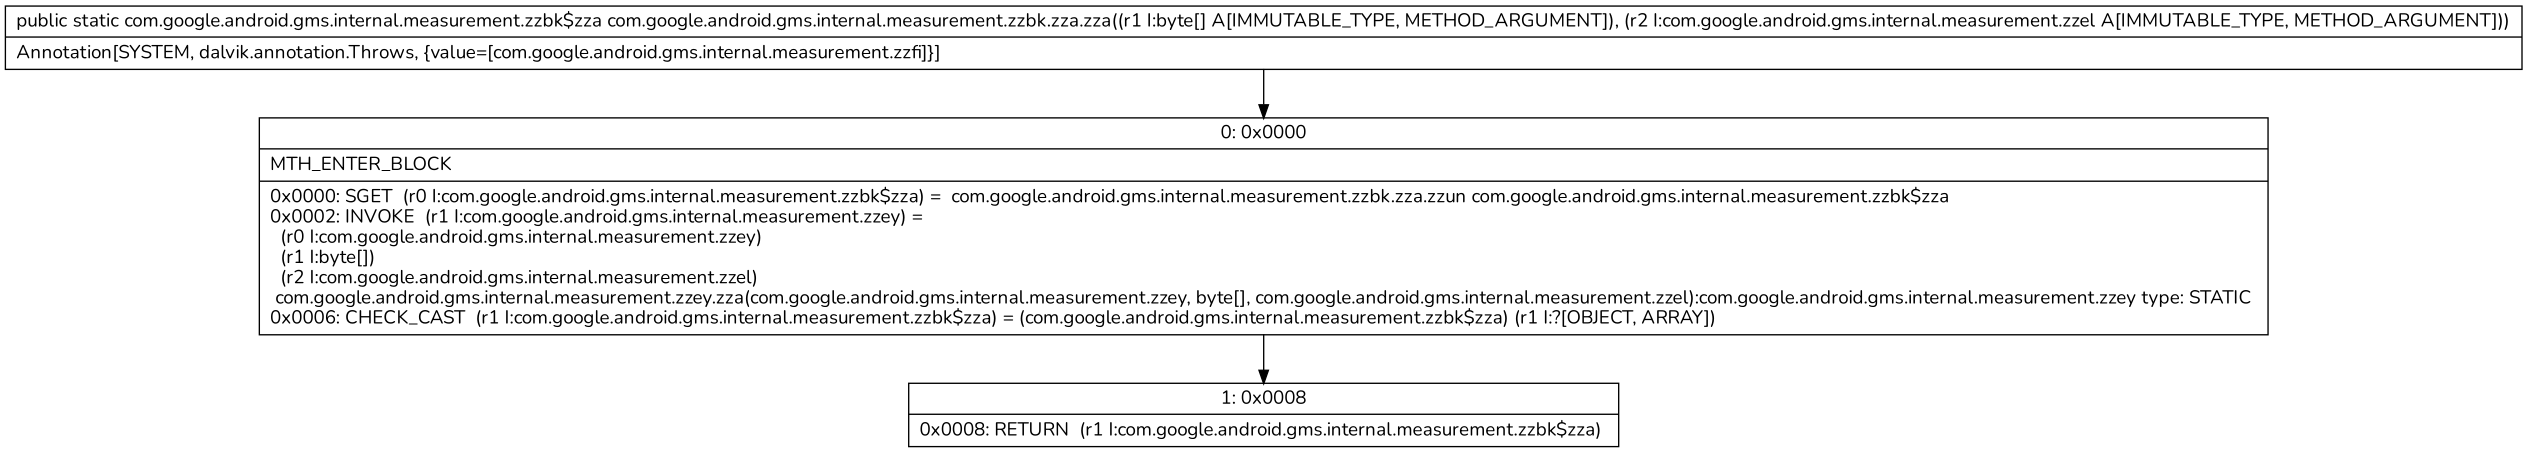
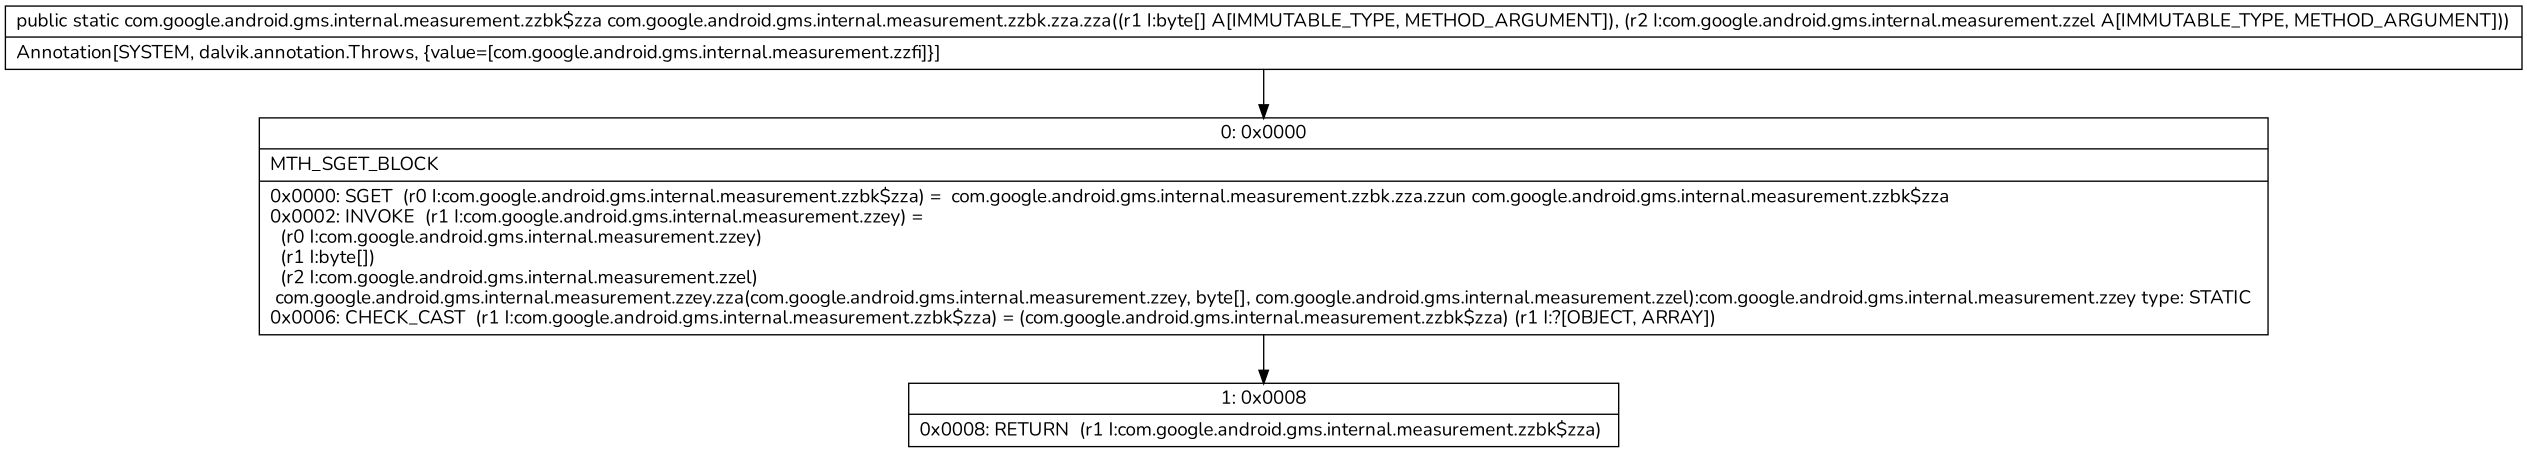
(362, 164) -> (355, 164)
